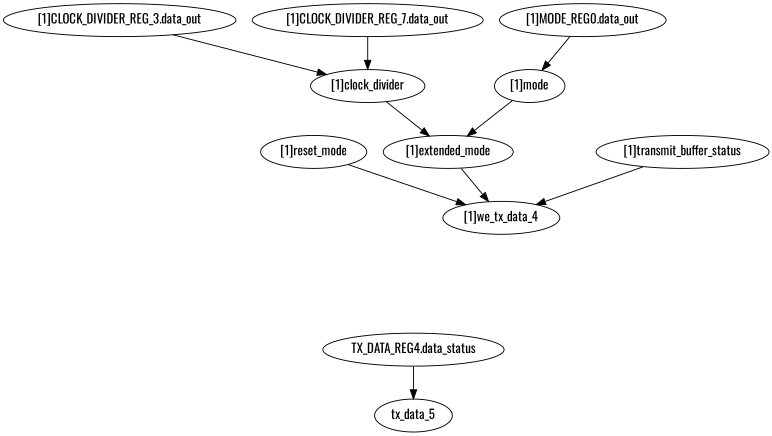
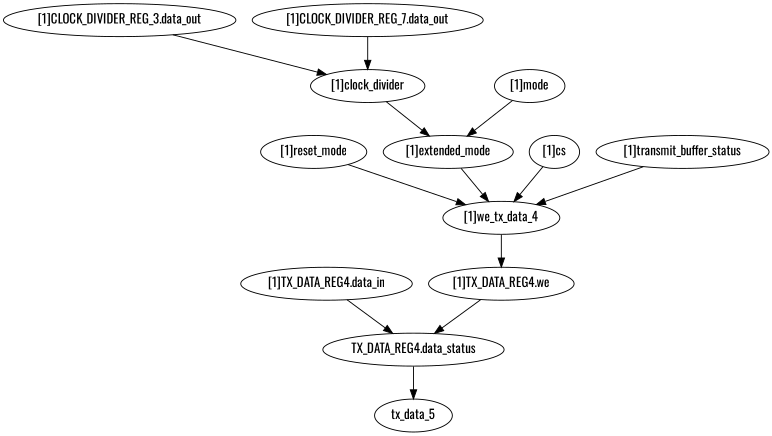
(583, 20) -> none
none -> (554, 152)
none -> (327, 284)
none -> (501, 284)
